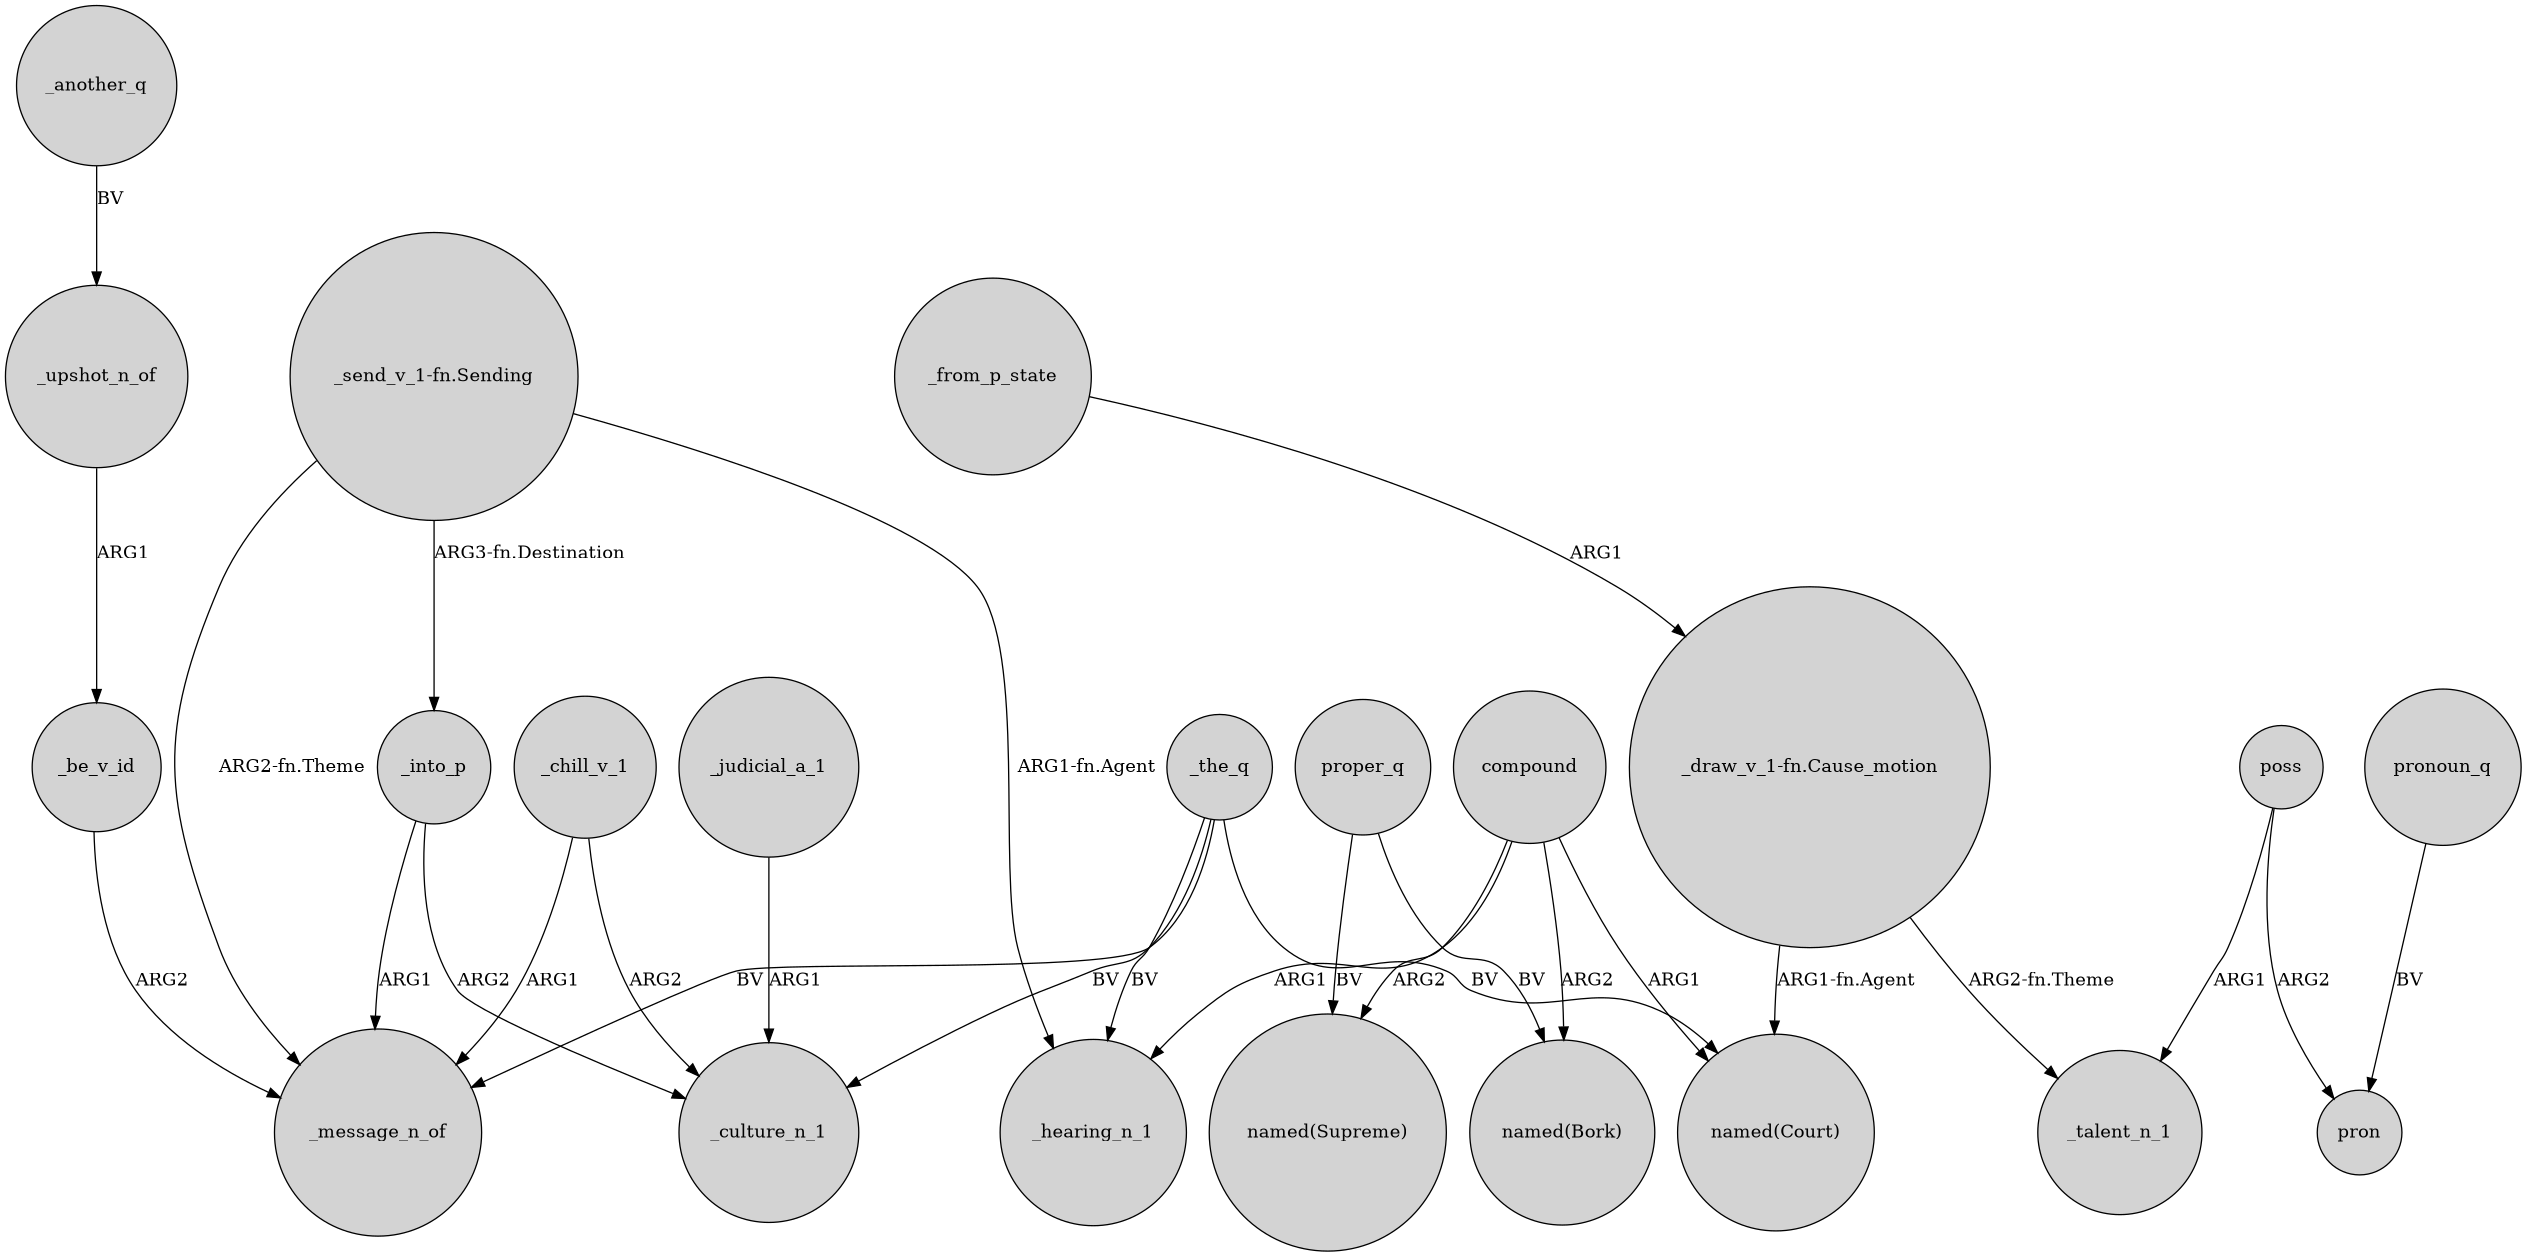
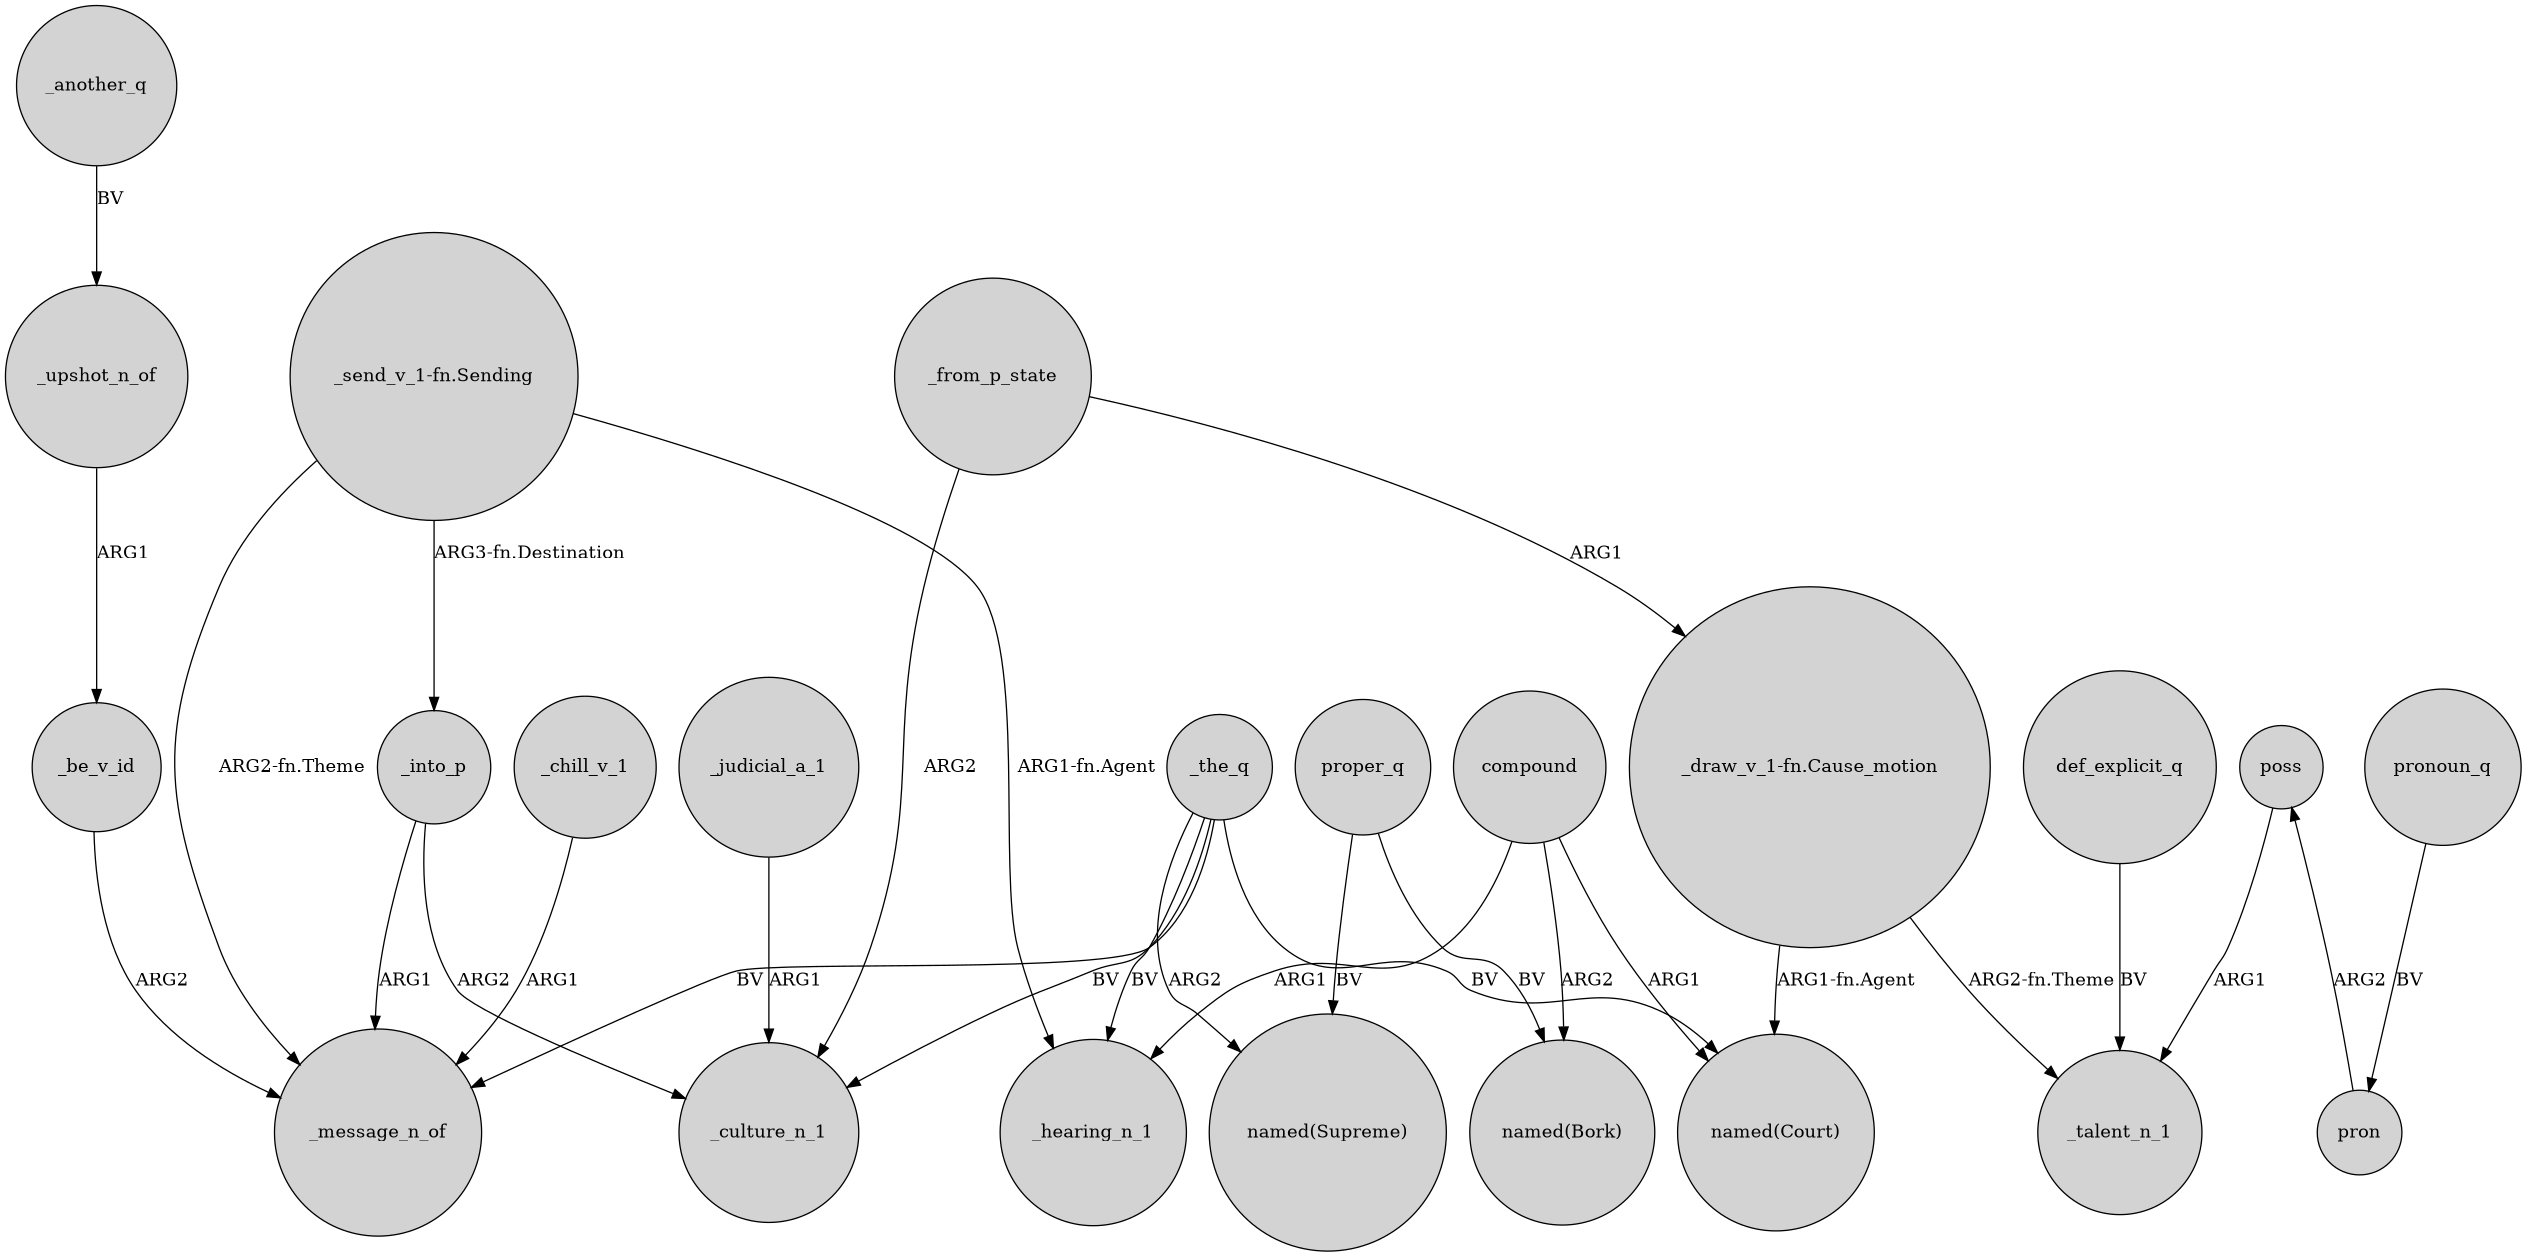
none -> (2120, 767)
(1451, 938) -> (1159, 954)
(2271, 954) -> (2327, 955)
(617, 963) -> (903, 761)
